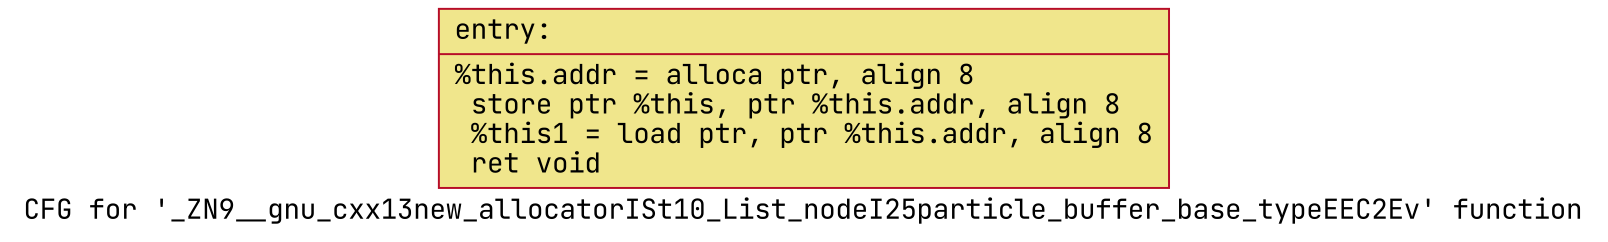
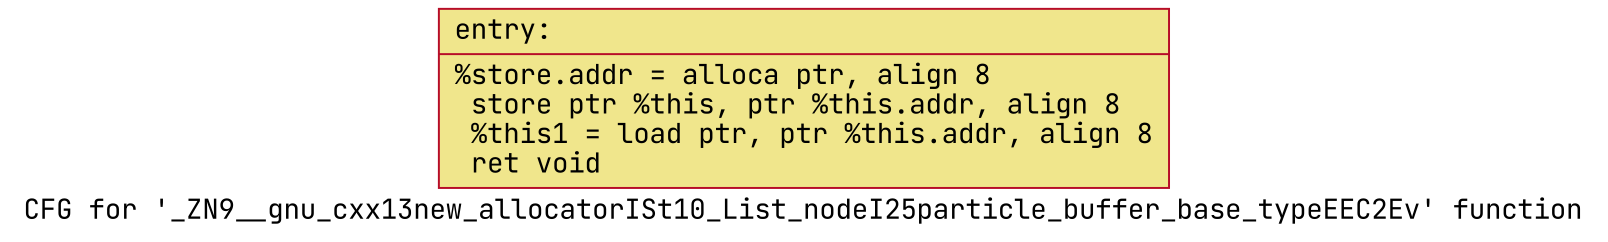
(715, 76) -> (723, 76)
